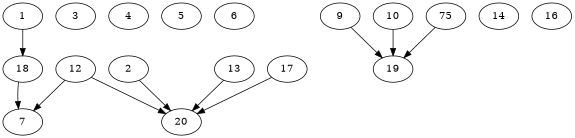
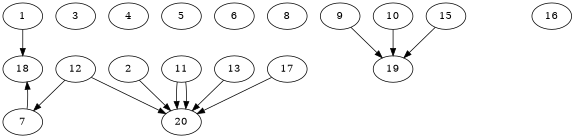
none -> (287, 16)
(446, 16) -> (446, 16)
(499, 16) -> none
none -> (181, 69)
(18, 92) -> (28, 99)
